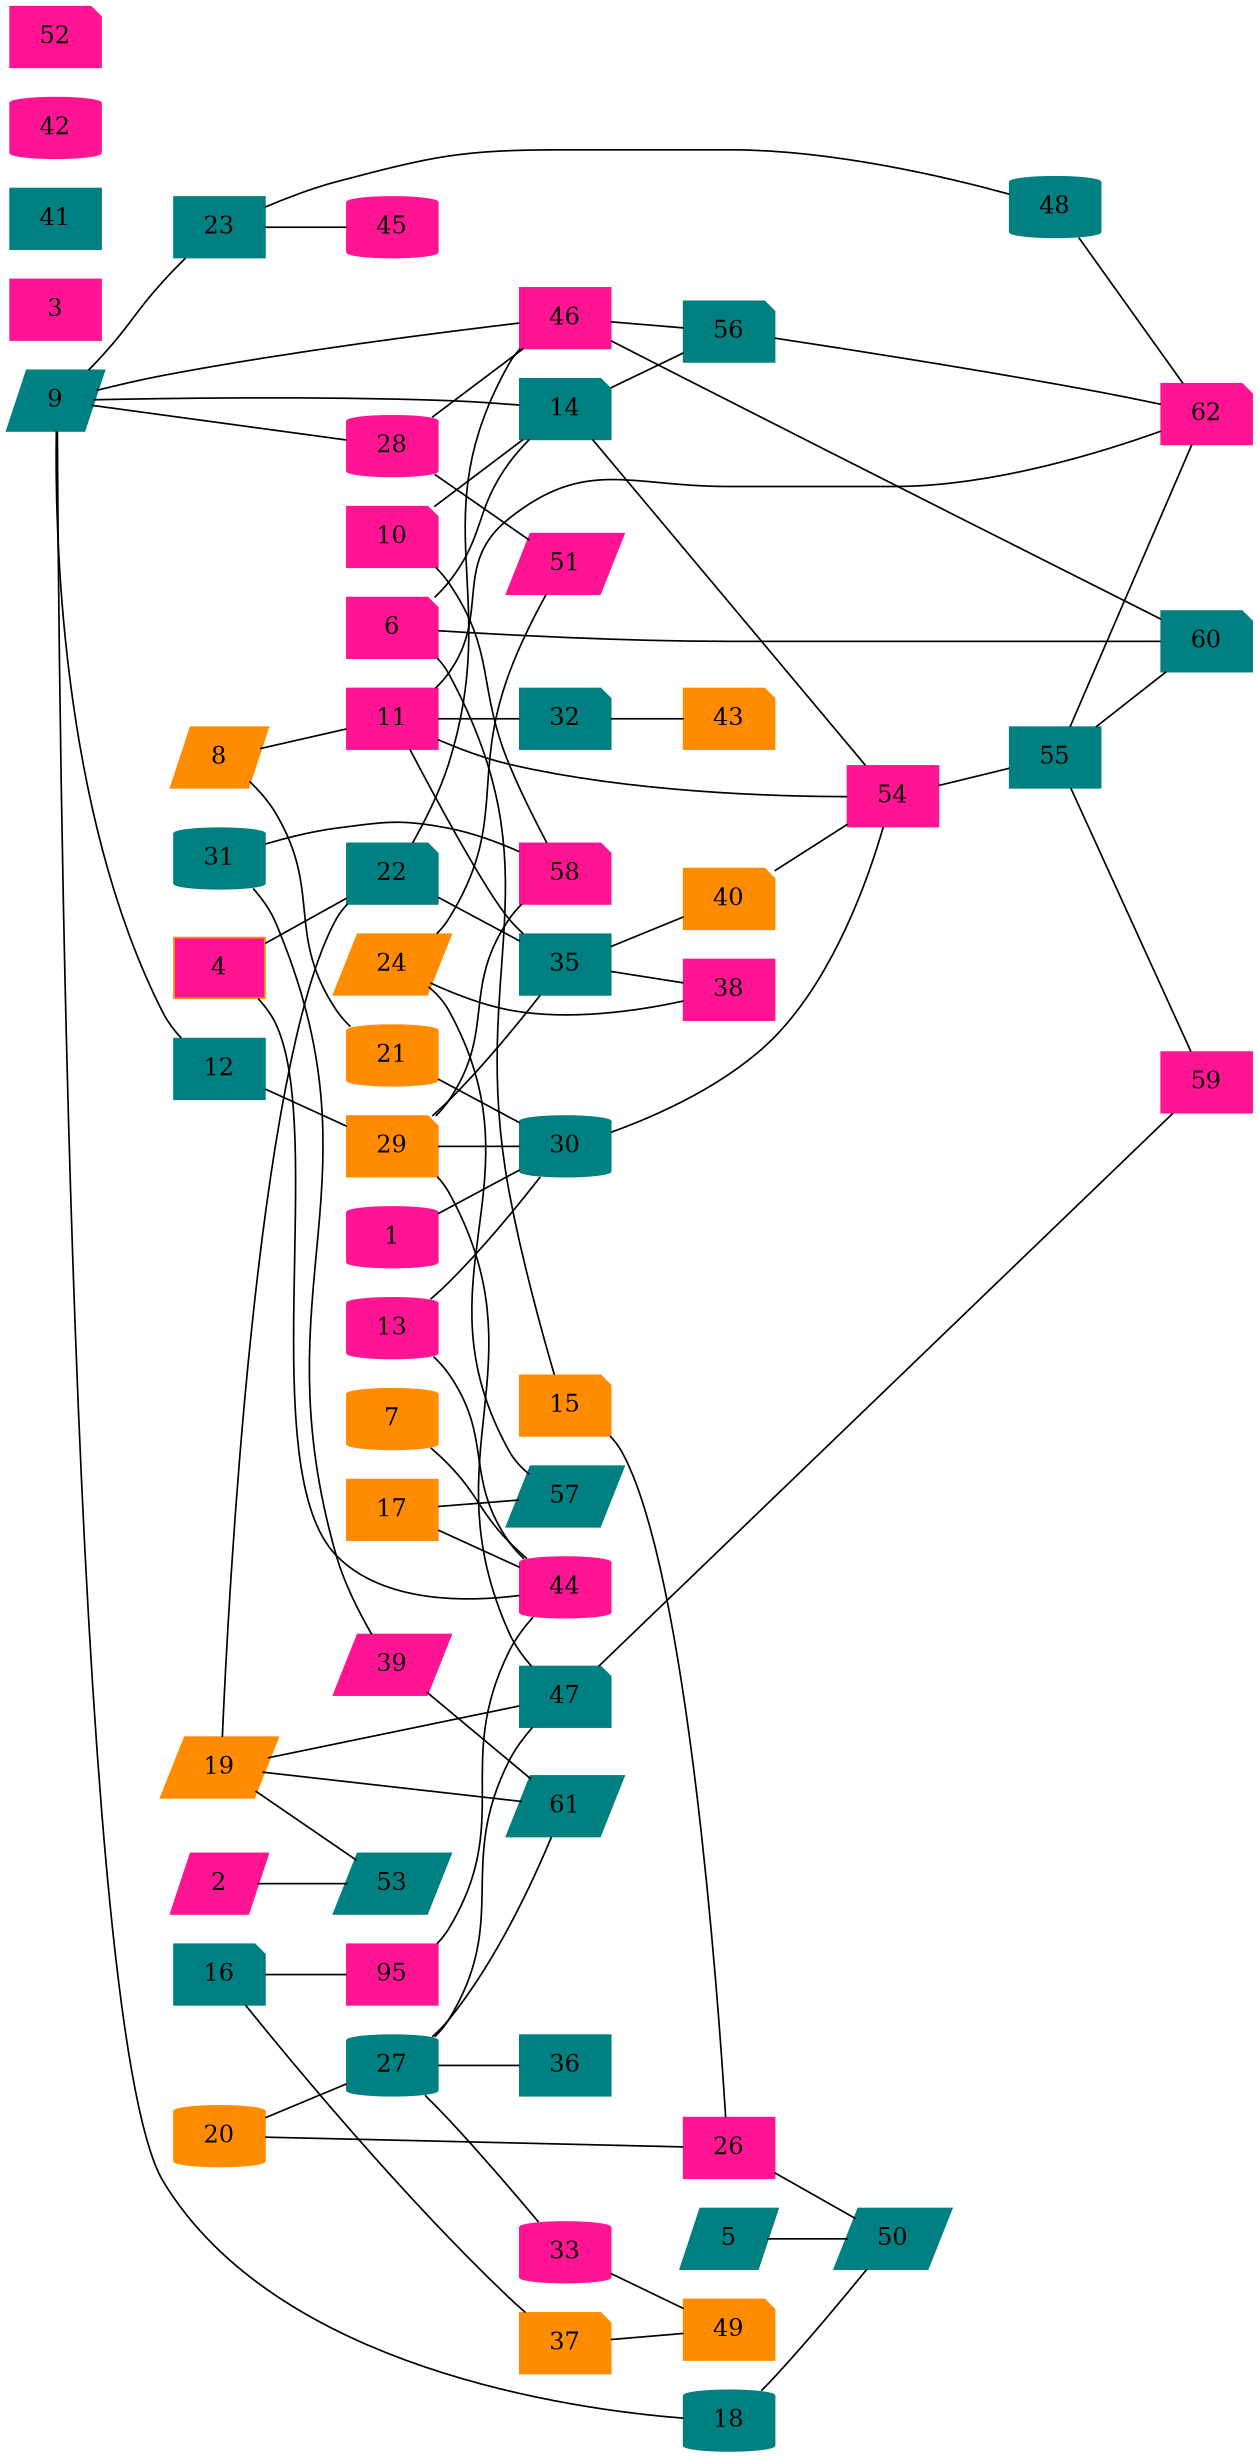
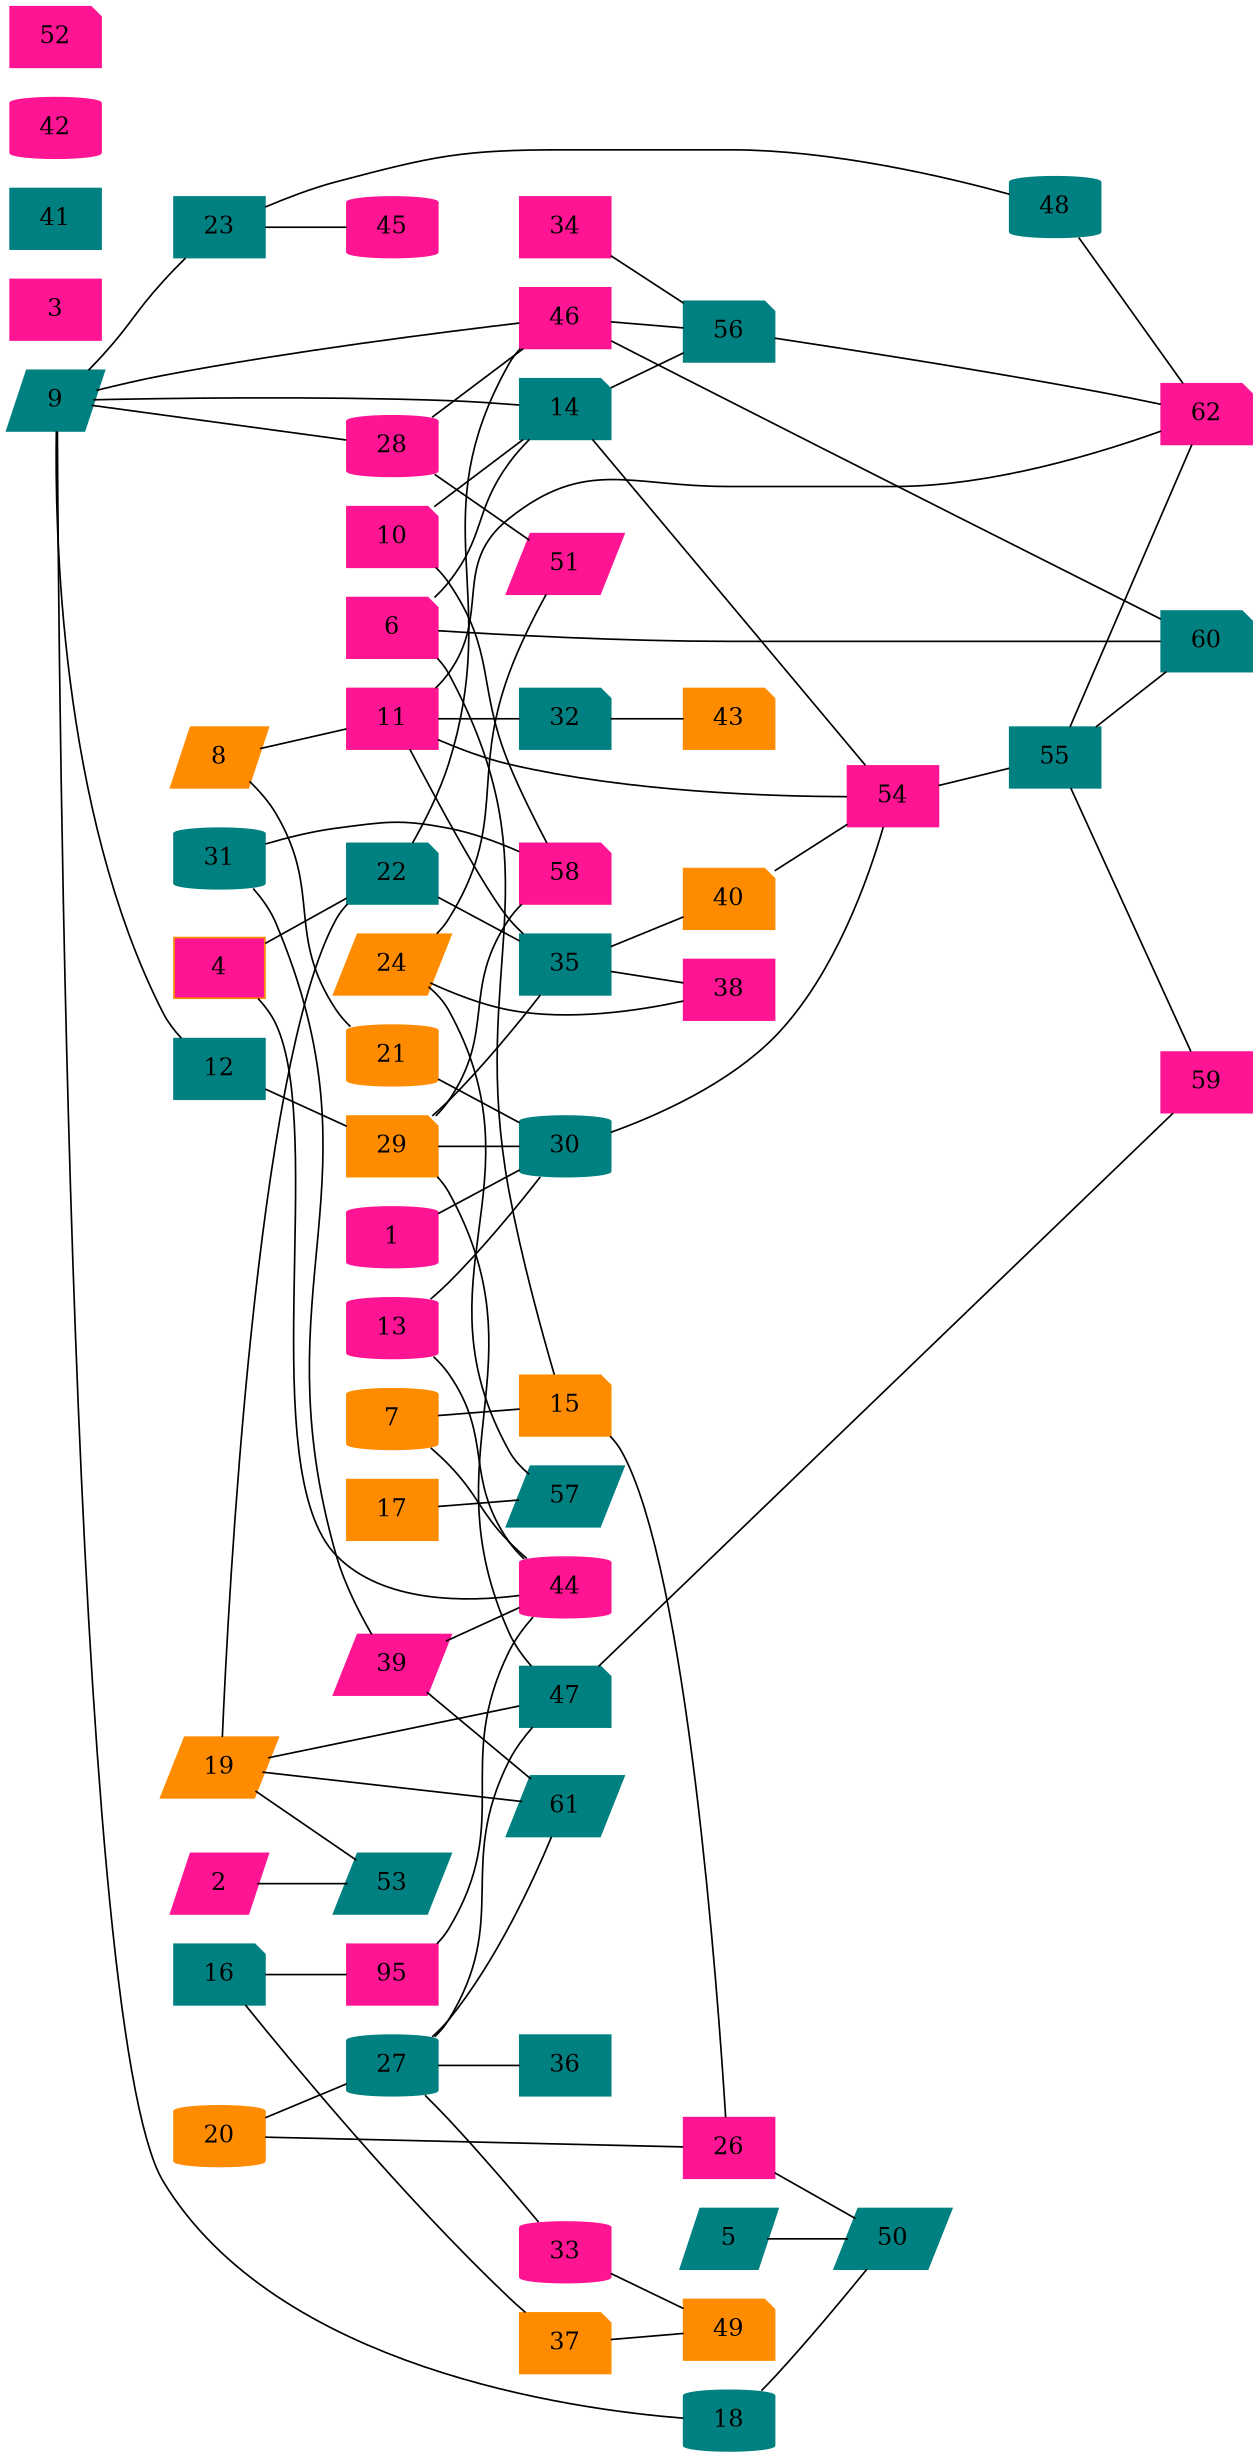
none -> (565, 227)
none -> (479, 1412)
(473, 1546) -> (483, 1624)
